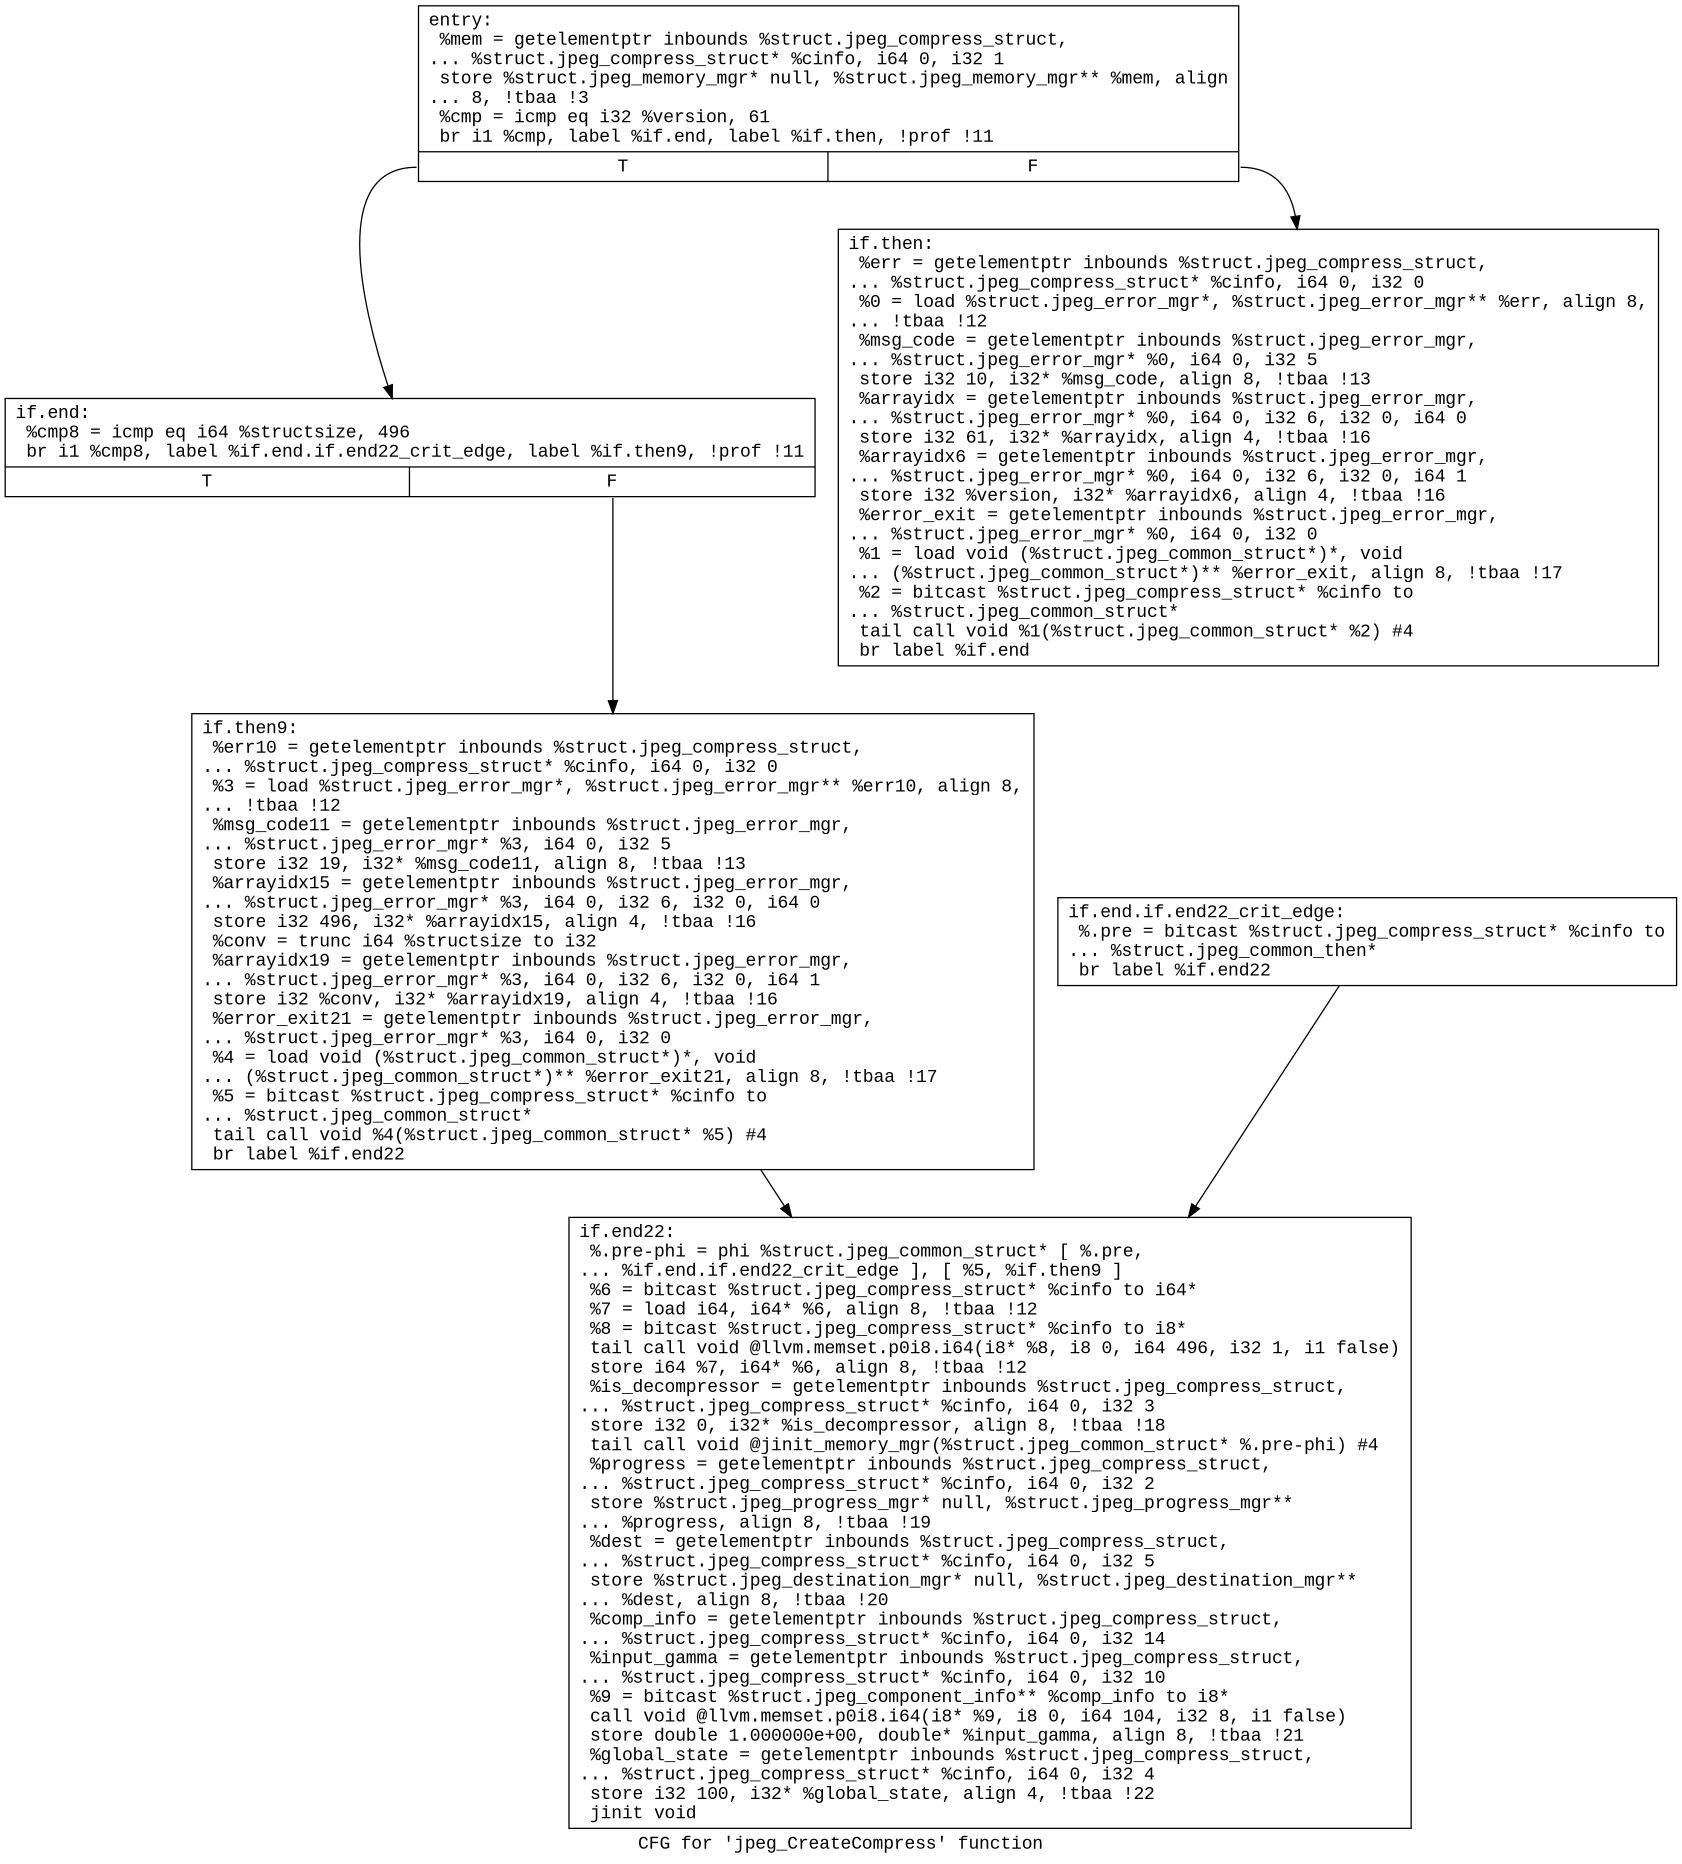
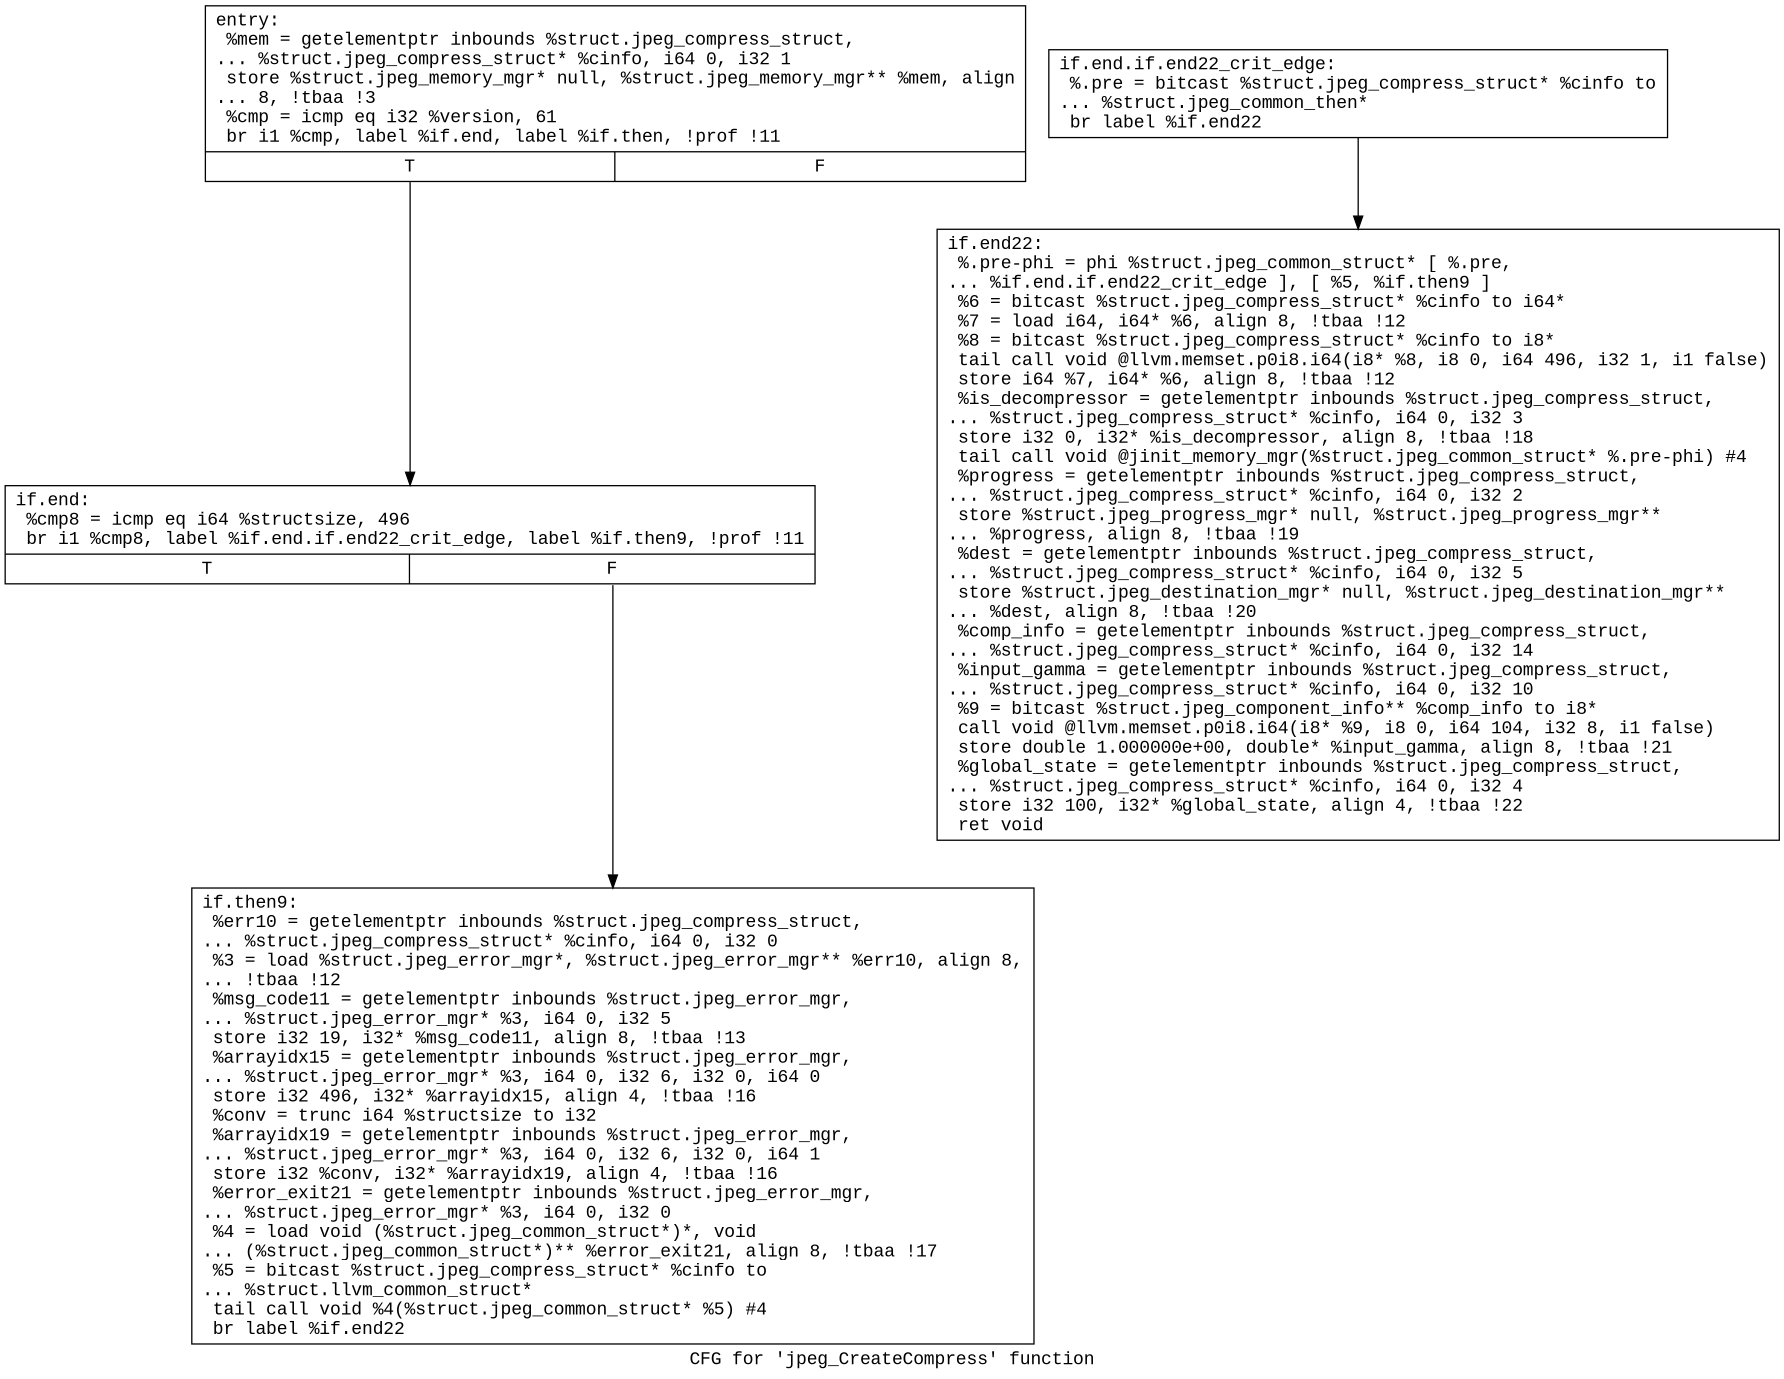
(1248, 448) -> none
(367, 1115) -> (367, 1290)
(773, 1188) -> none
(638, 1813) -> (996, 825)
